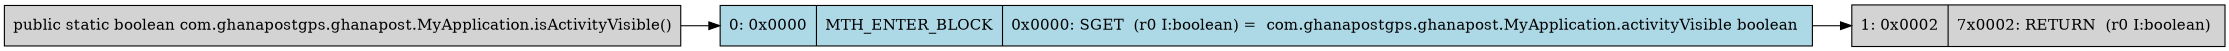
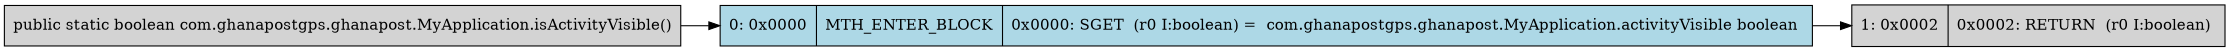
(2087, 25) -> (2087, 25)
